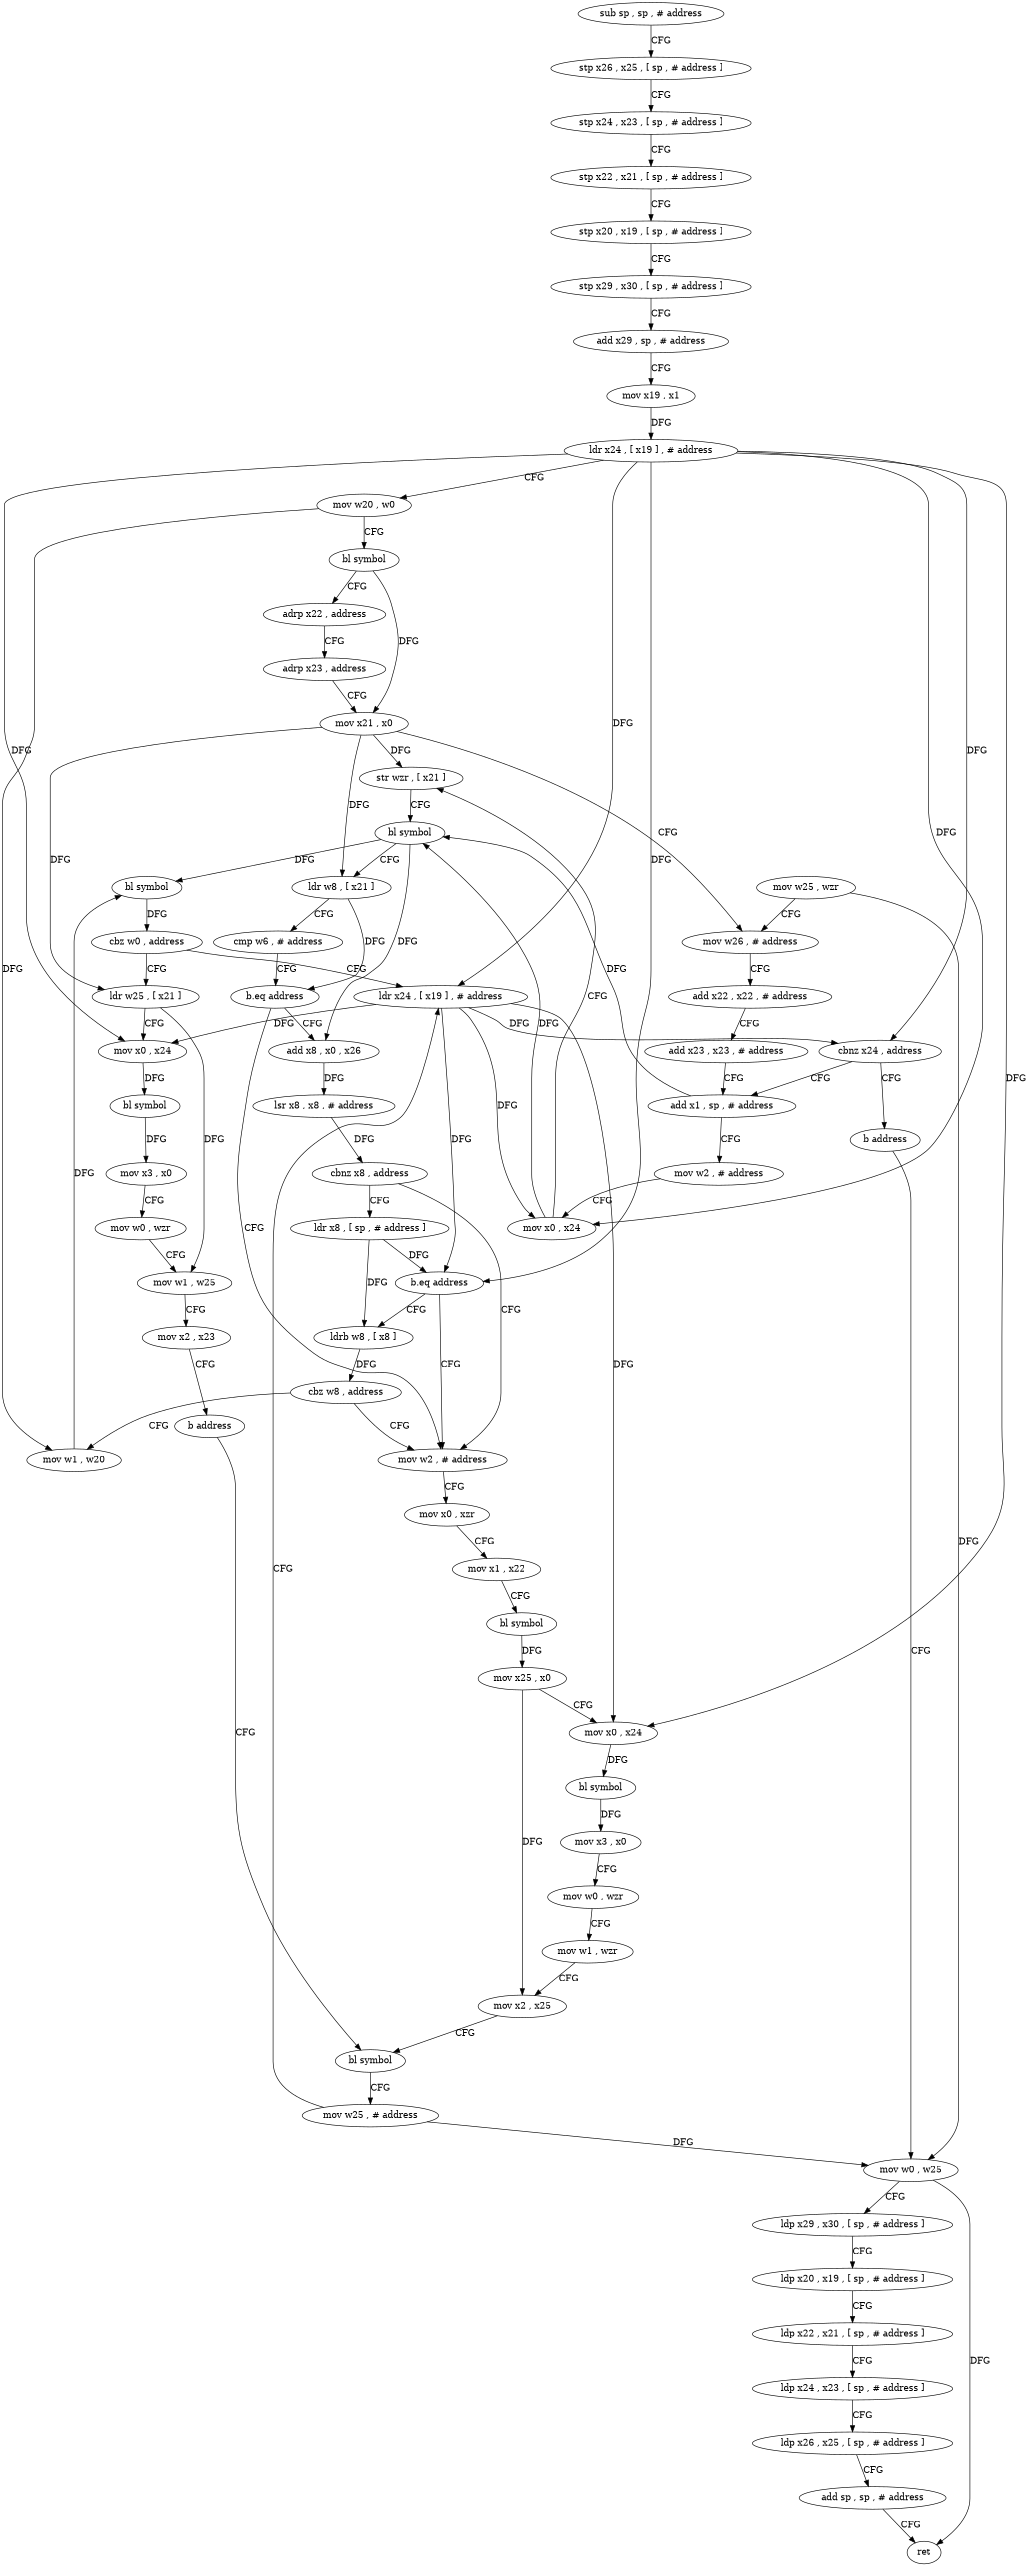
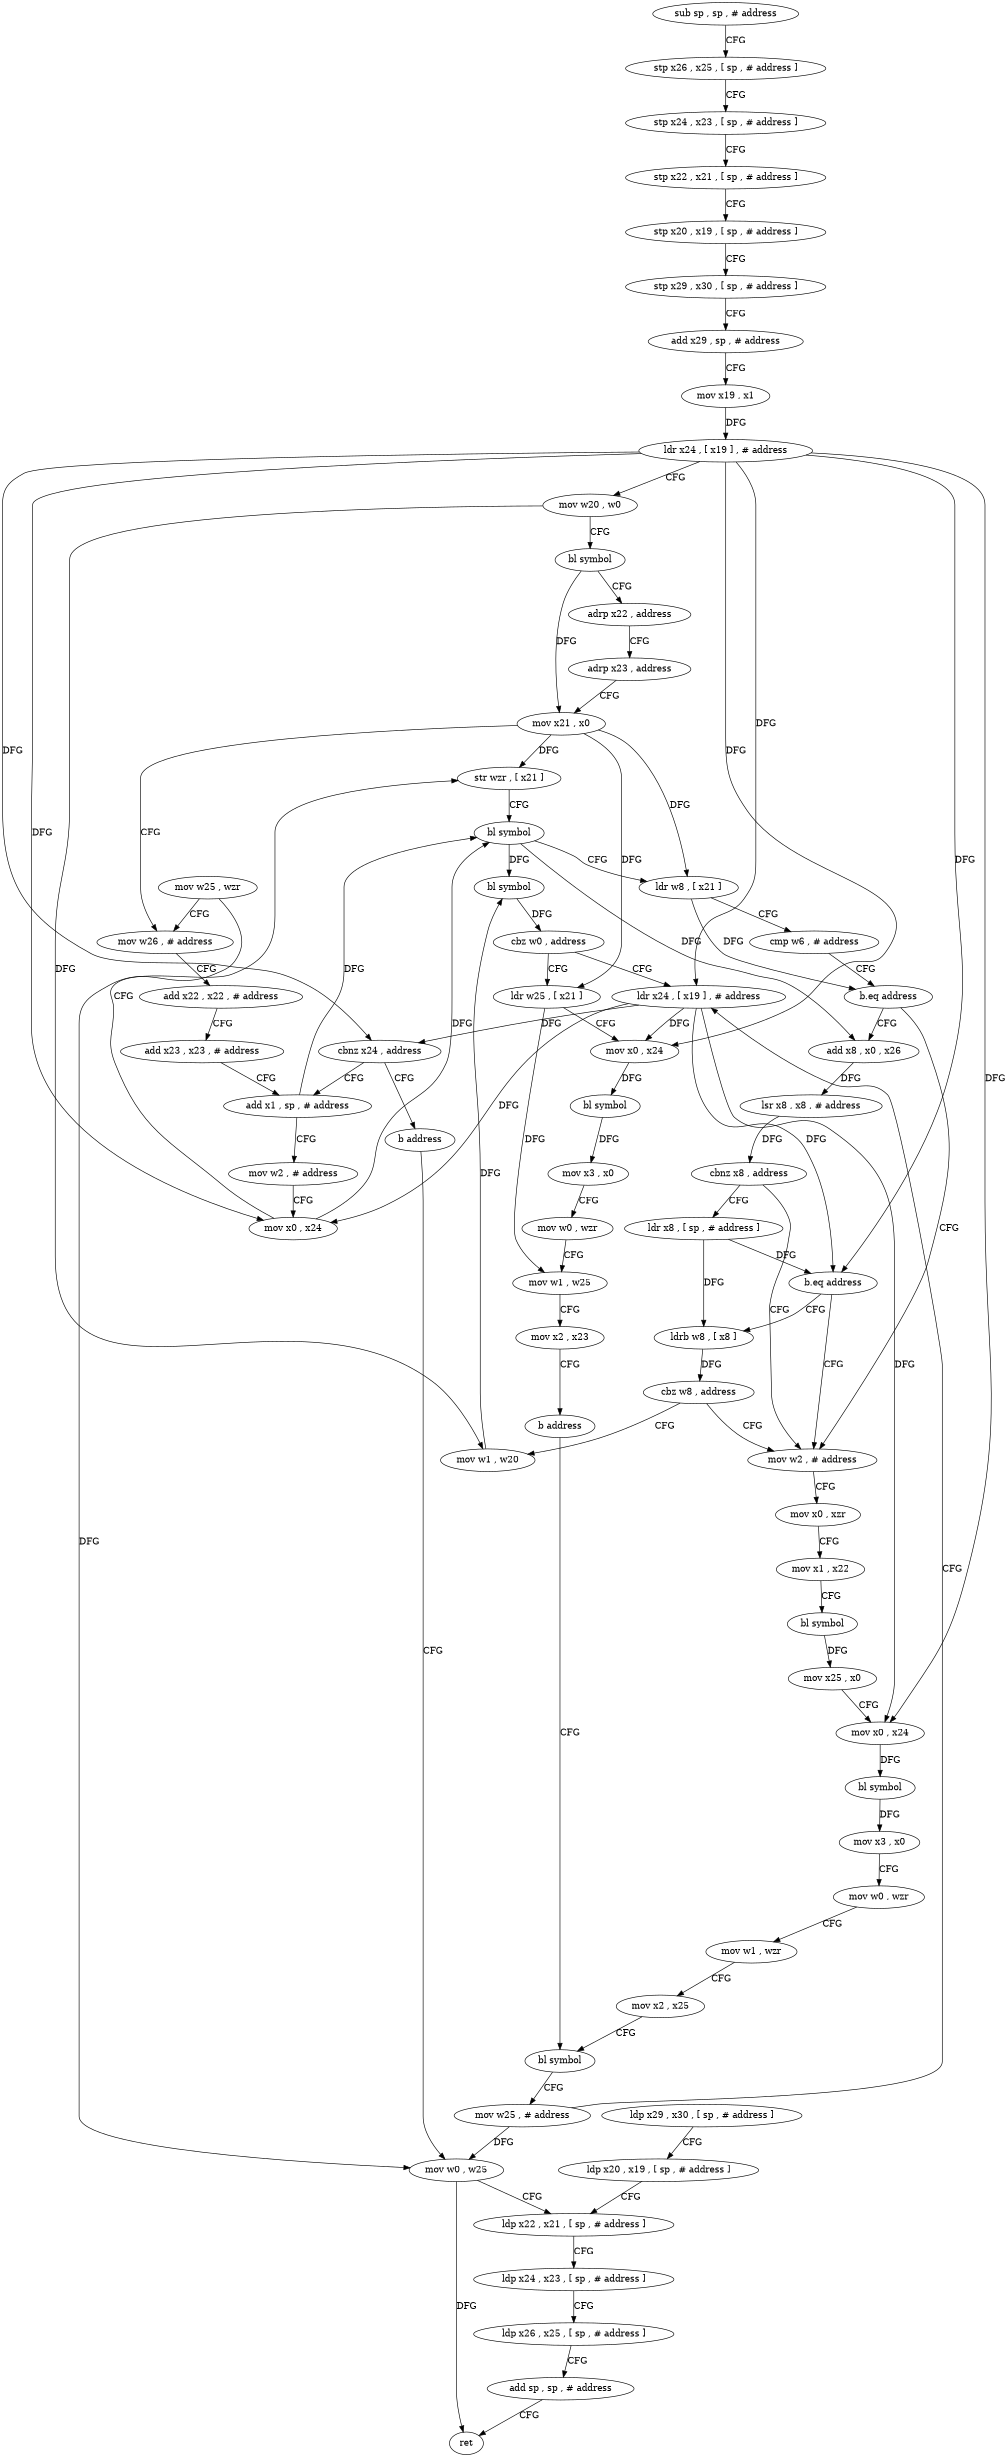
(522, 1839) -> none
(884, 2195) -> (511, 2196)
